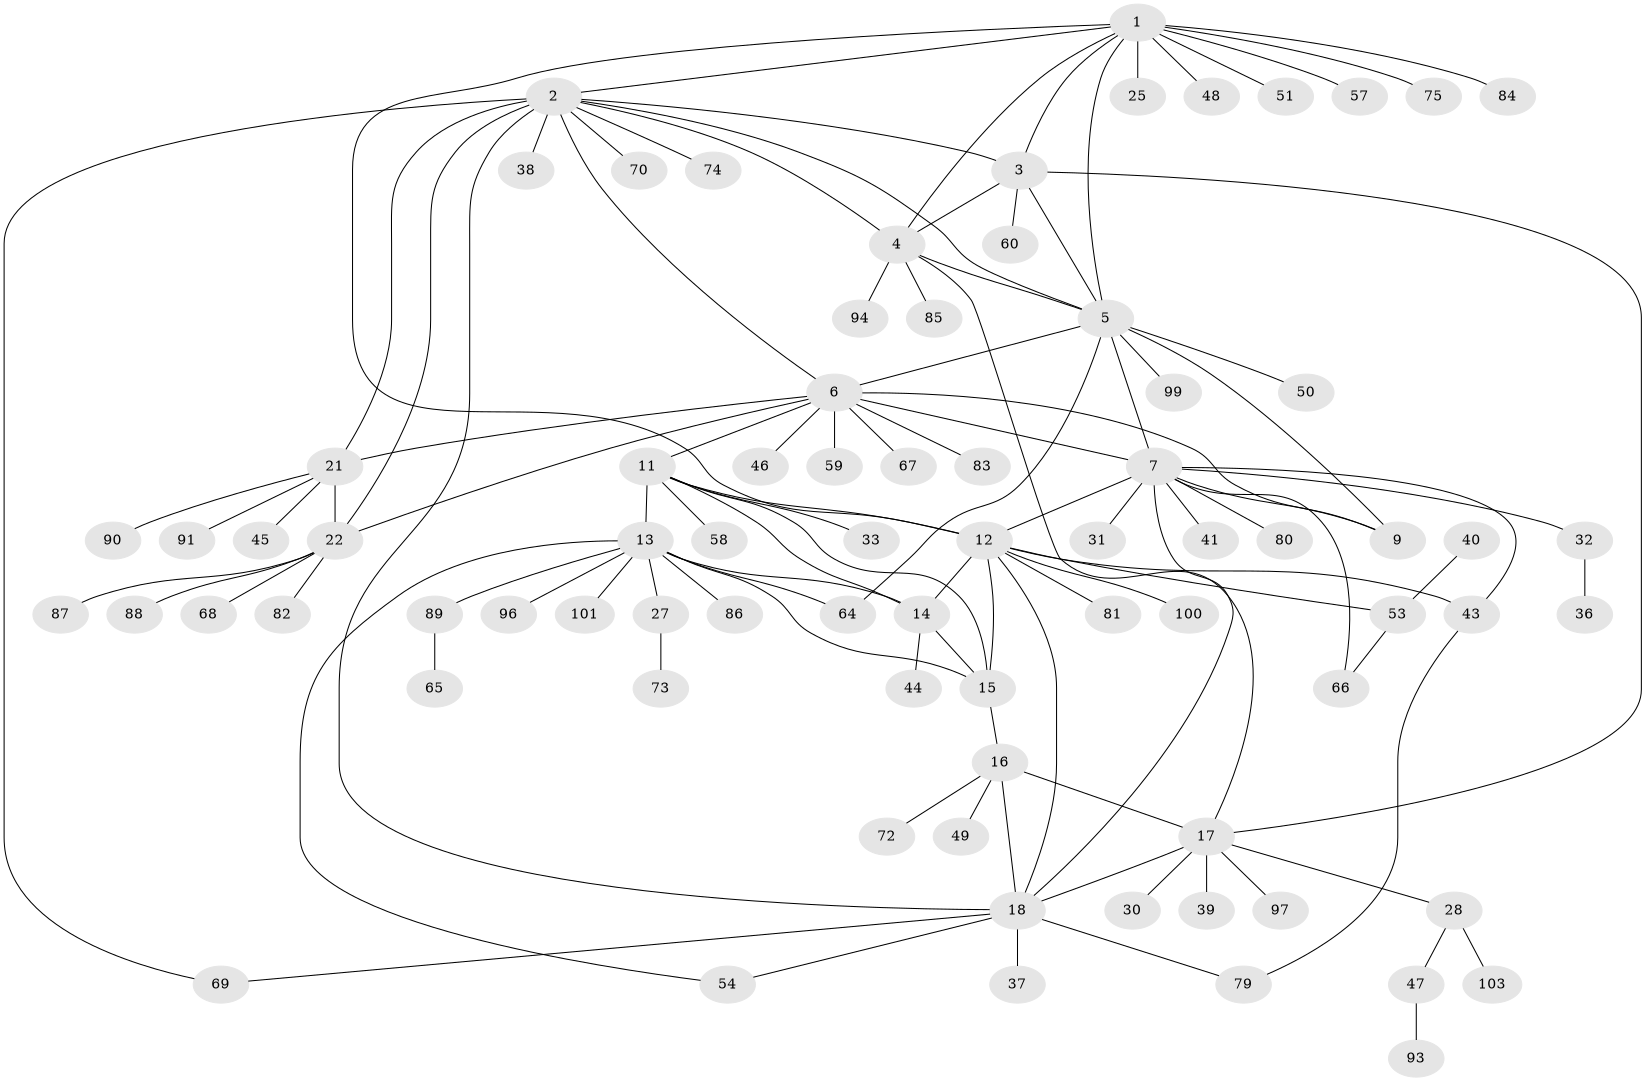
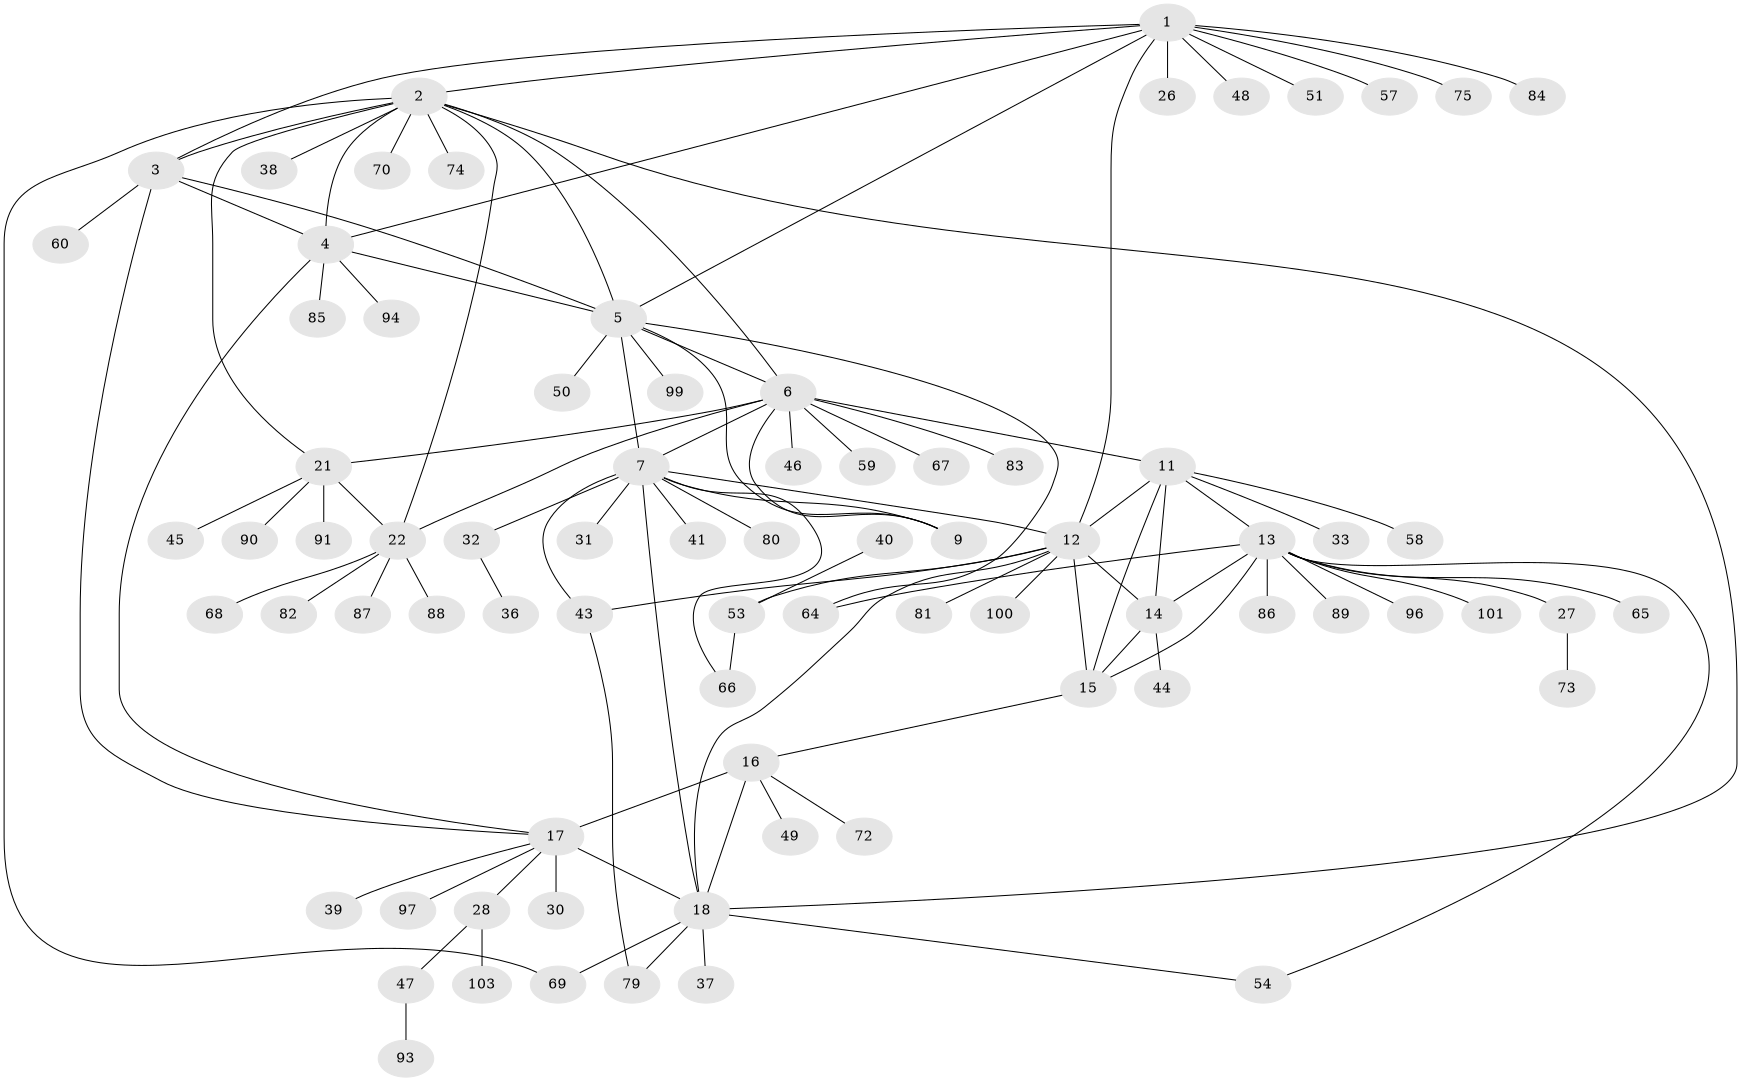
(1138, 97) -> (1168, 97)
(435, 652) -> (1488, 578)
